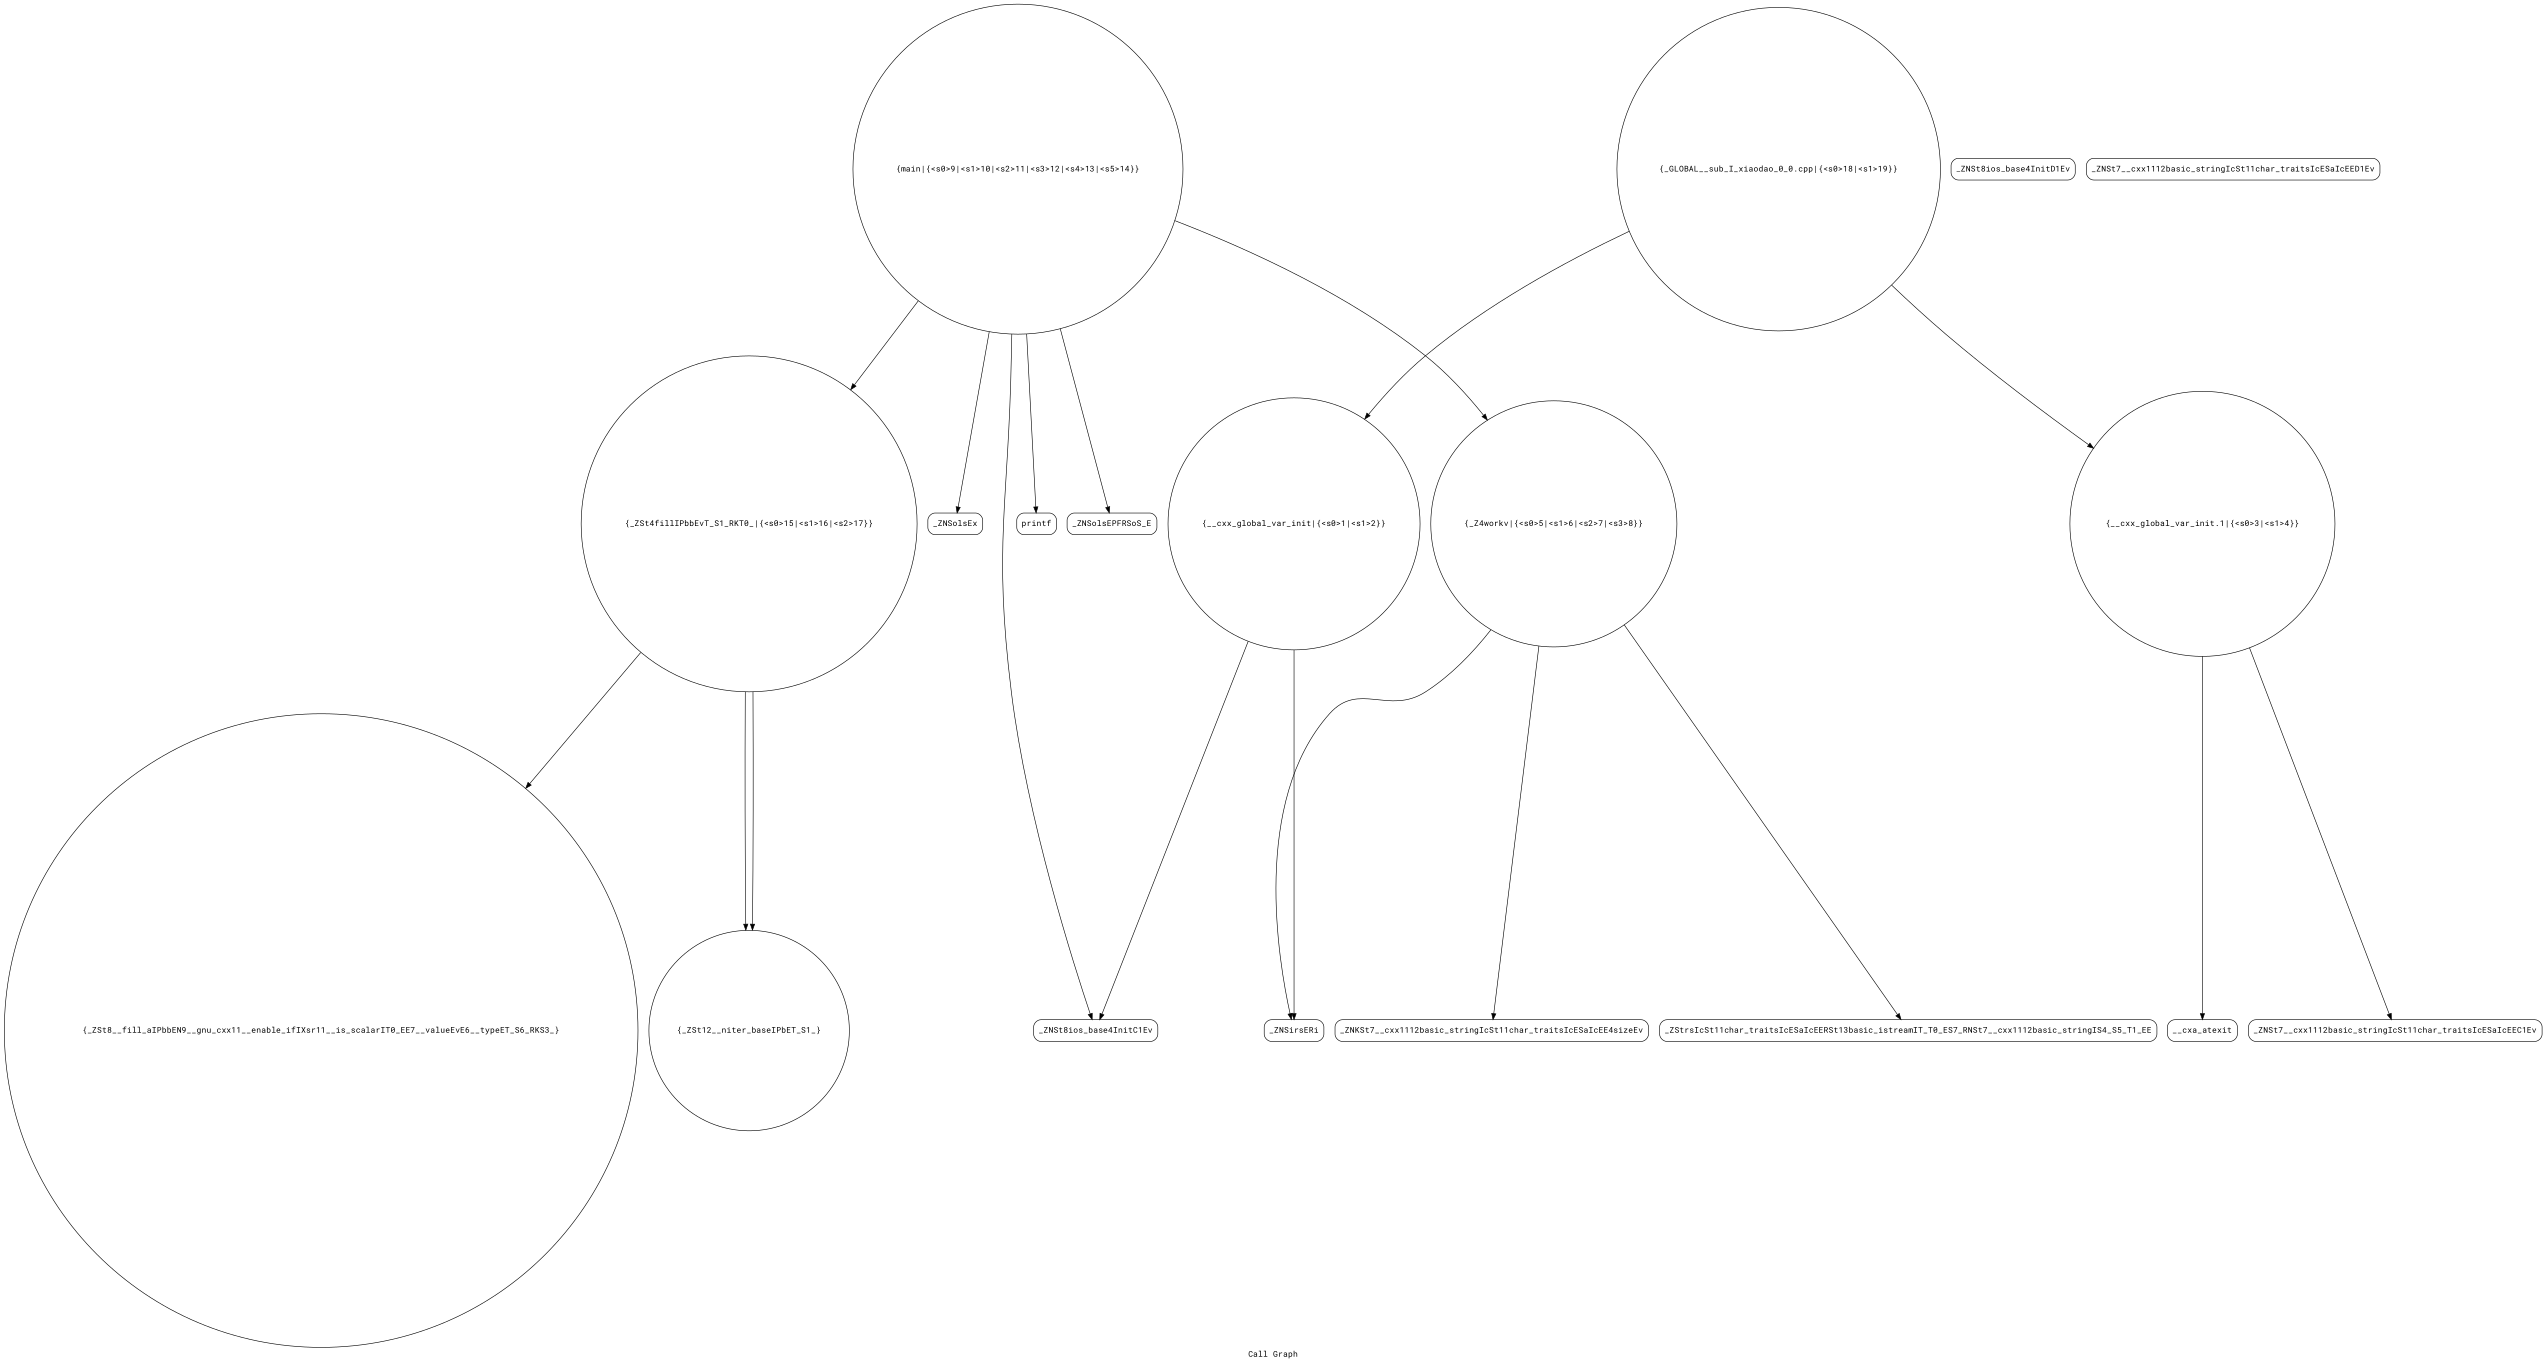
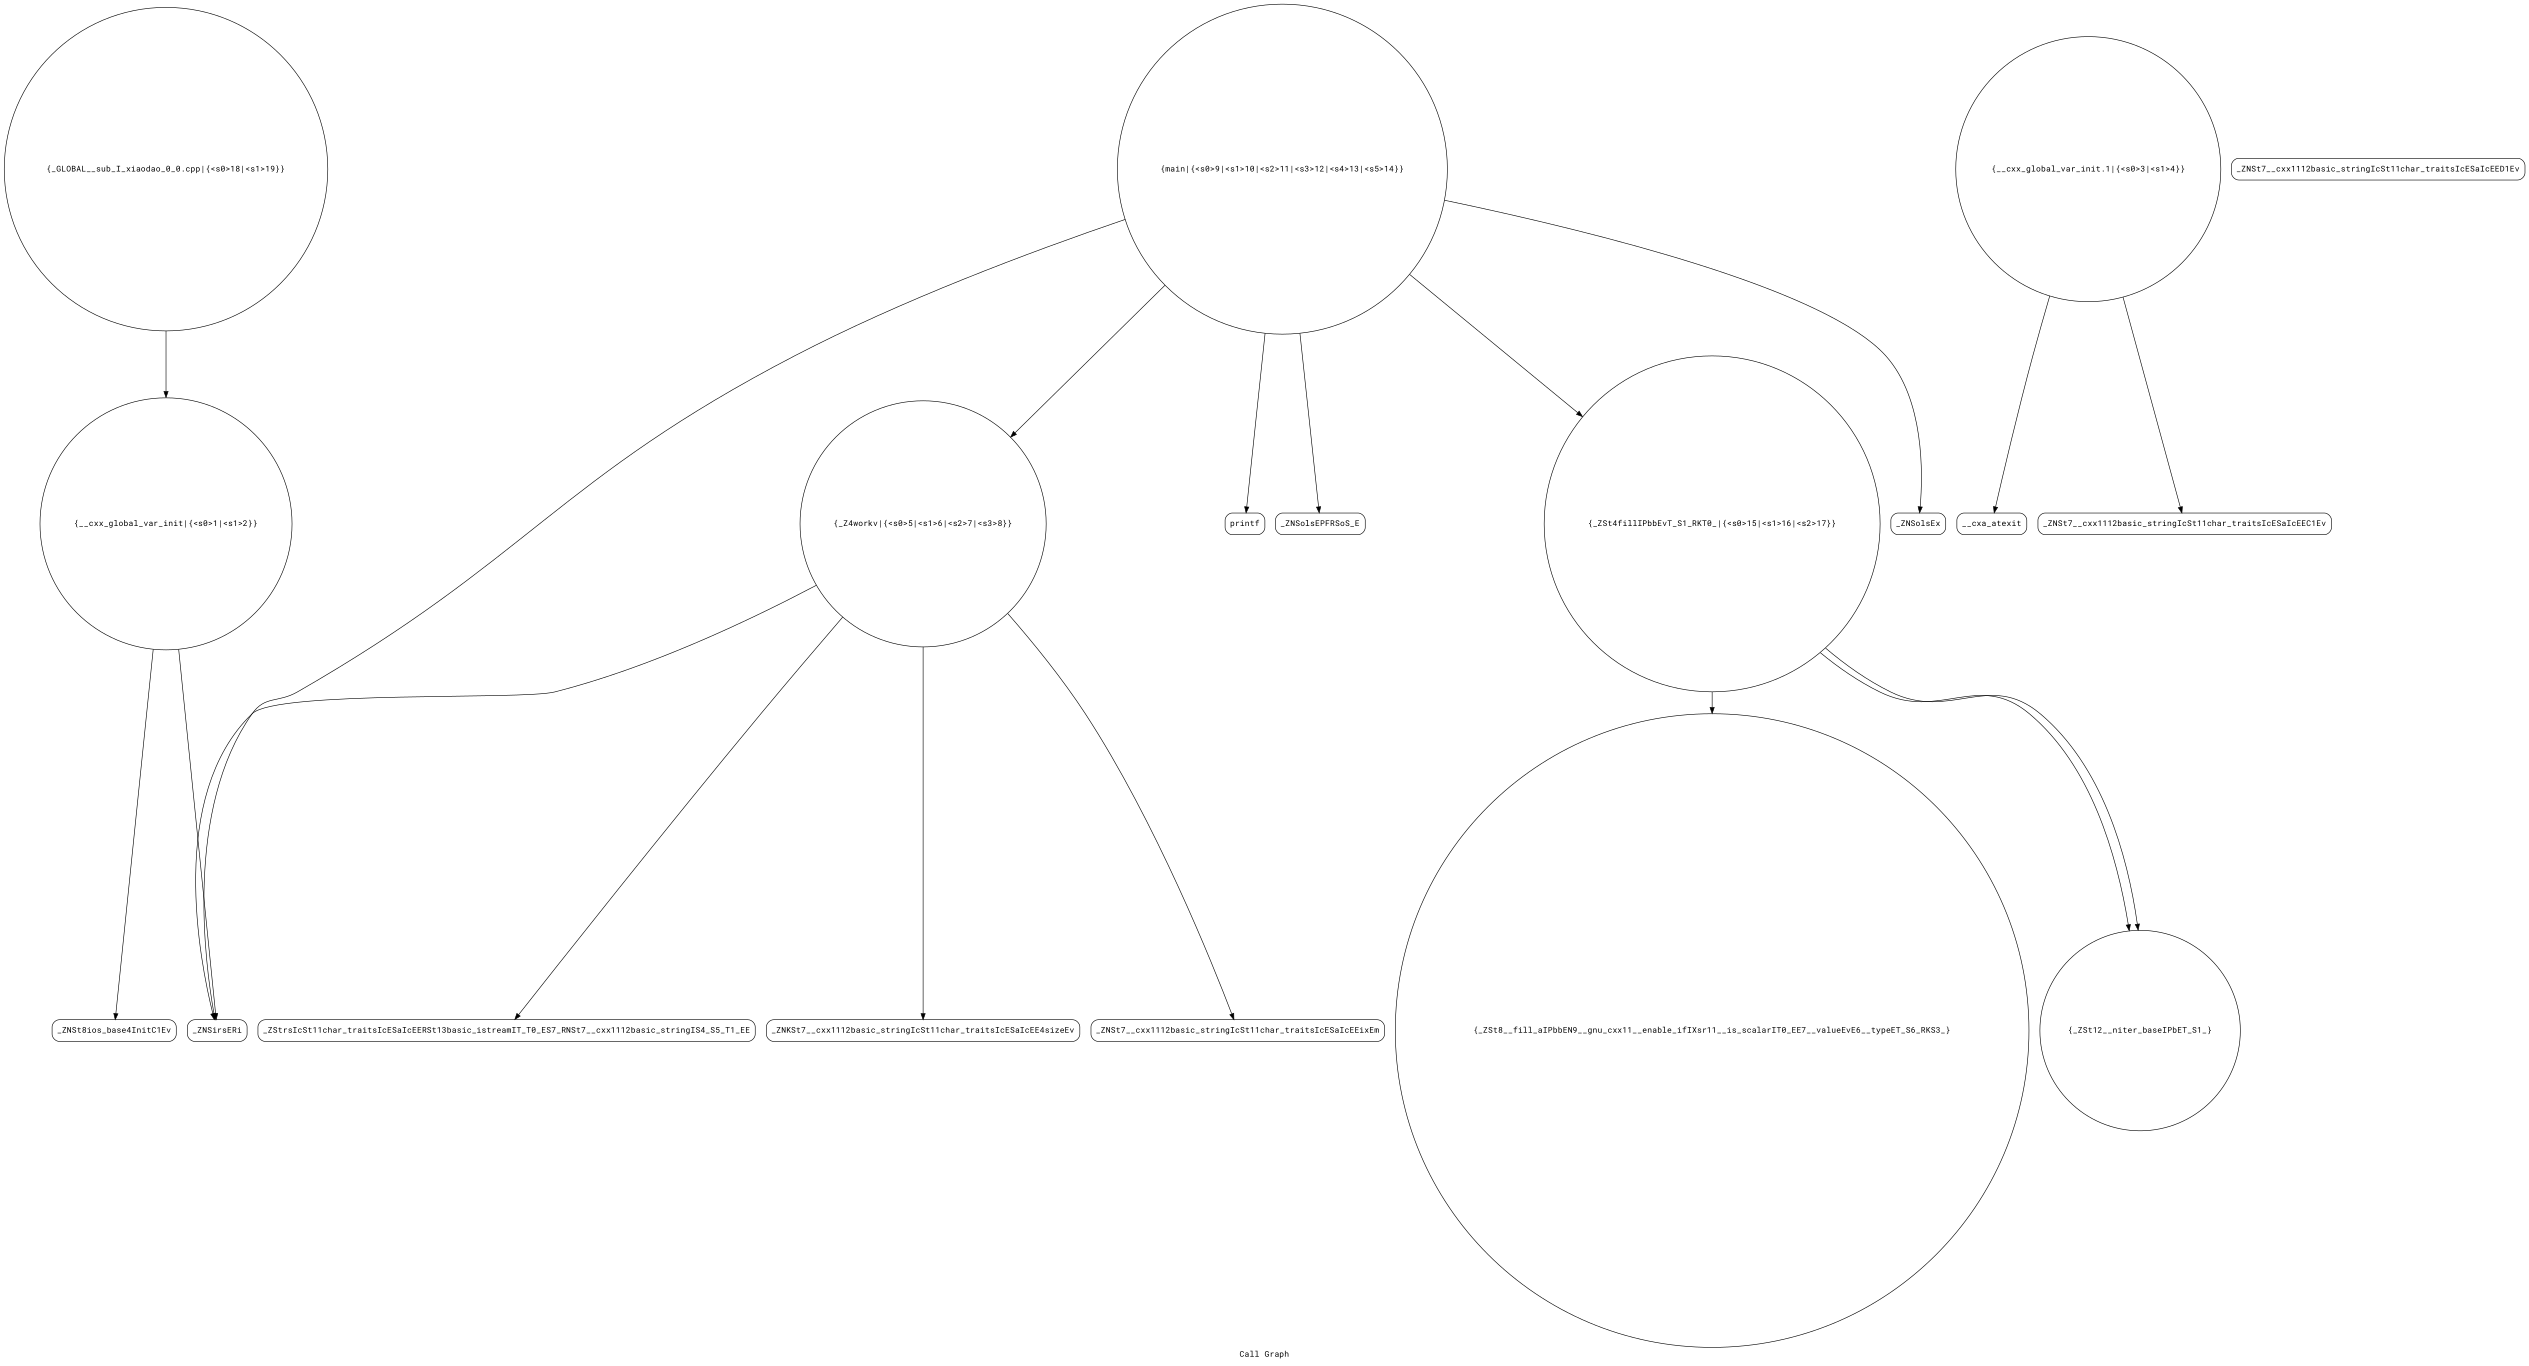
(2013, 169) -> none
(1987, 368) -> none
(1010, 679) -> (543, 521)
none -> (1238, 1031)
